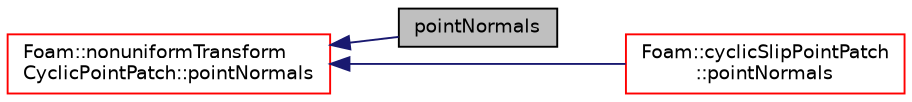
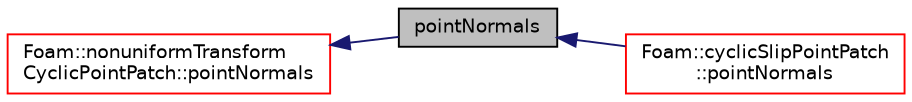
(488, 64) -> (601, 43)
